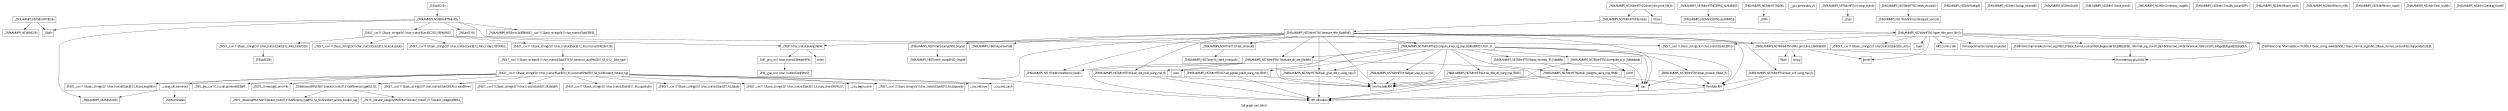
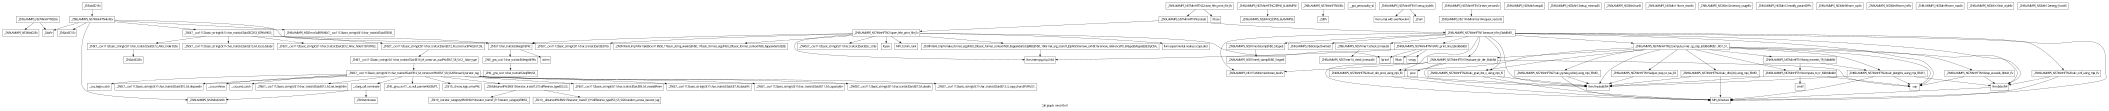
none -> (1392, 19)
(1593, 66) -> (1800, 65)
